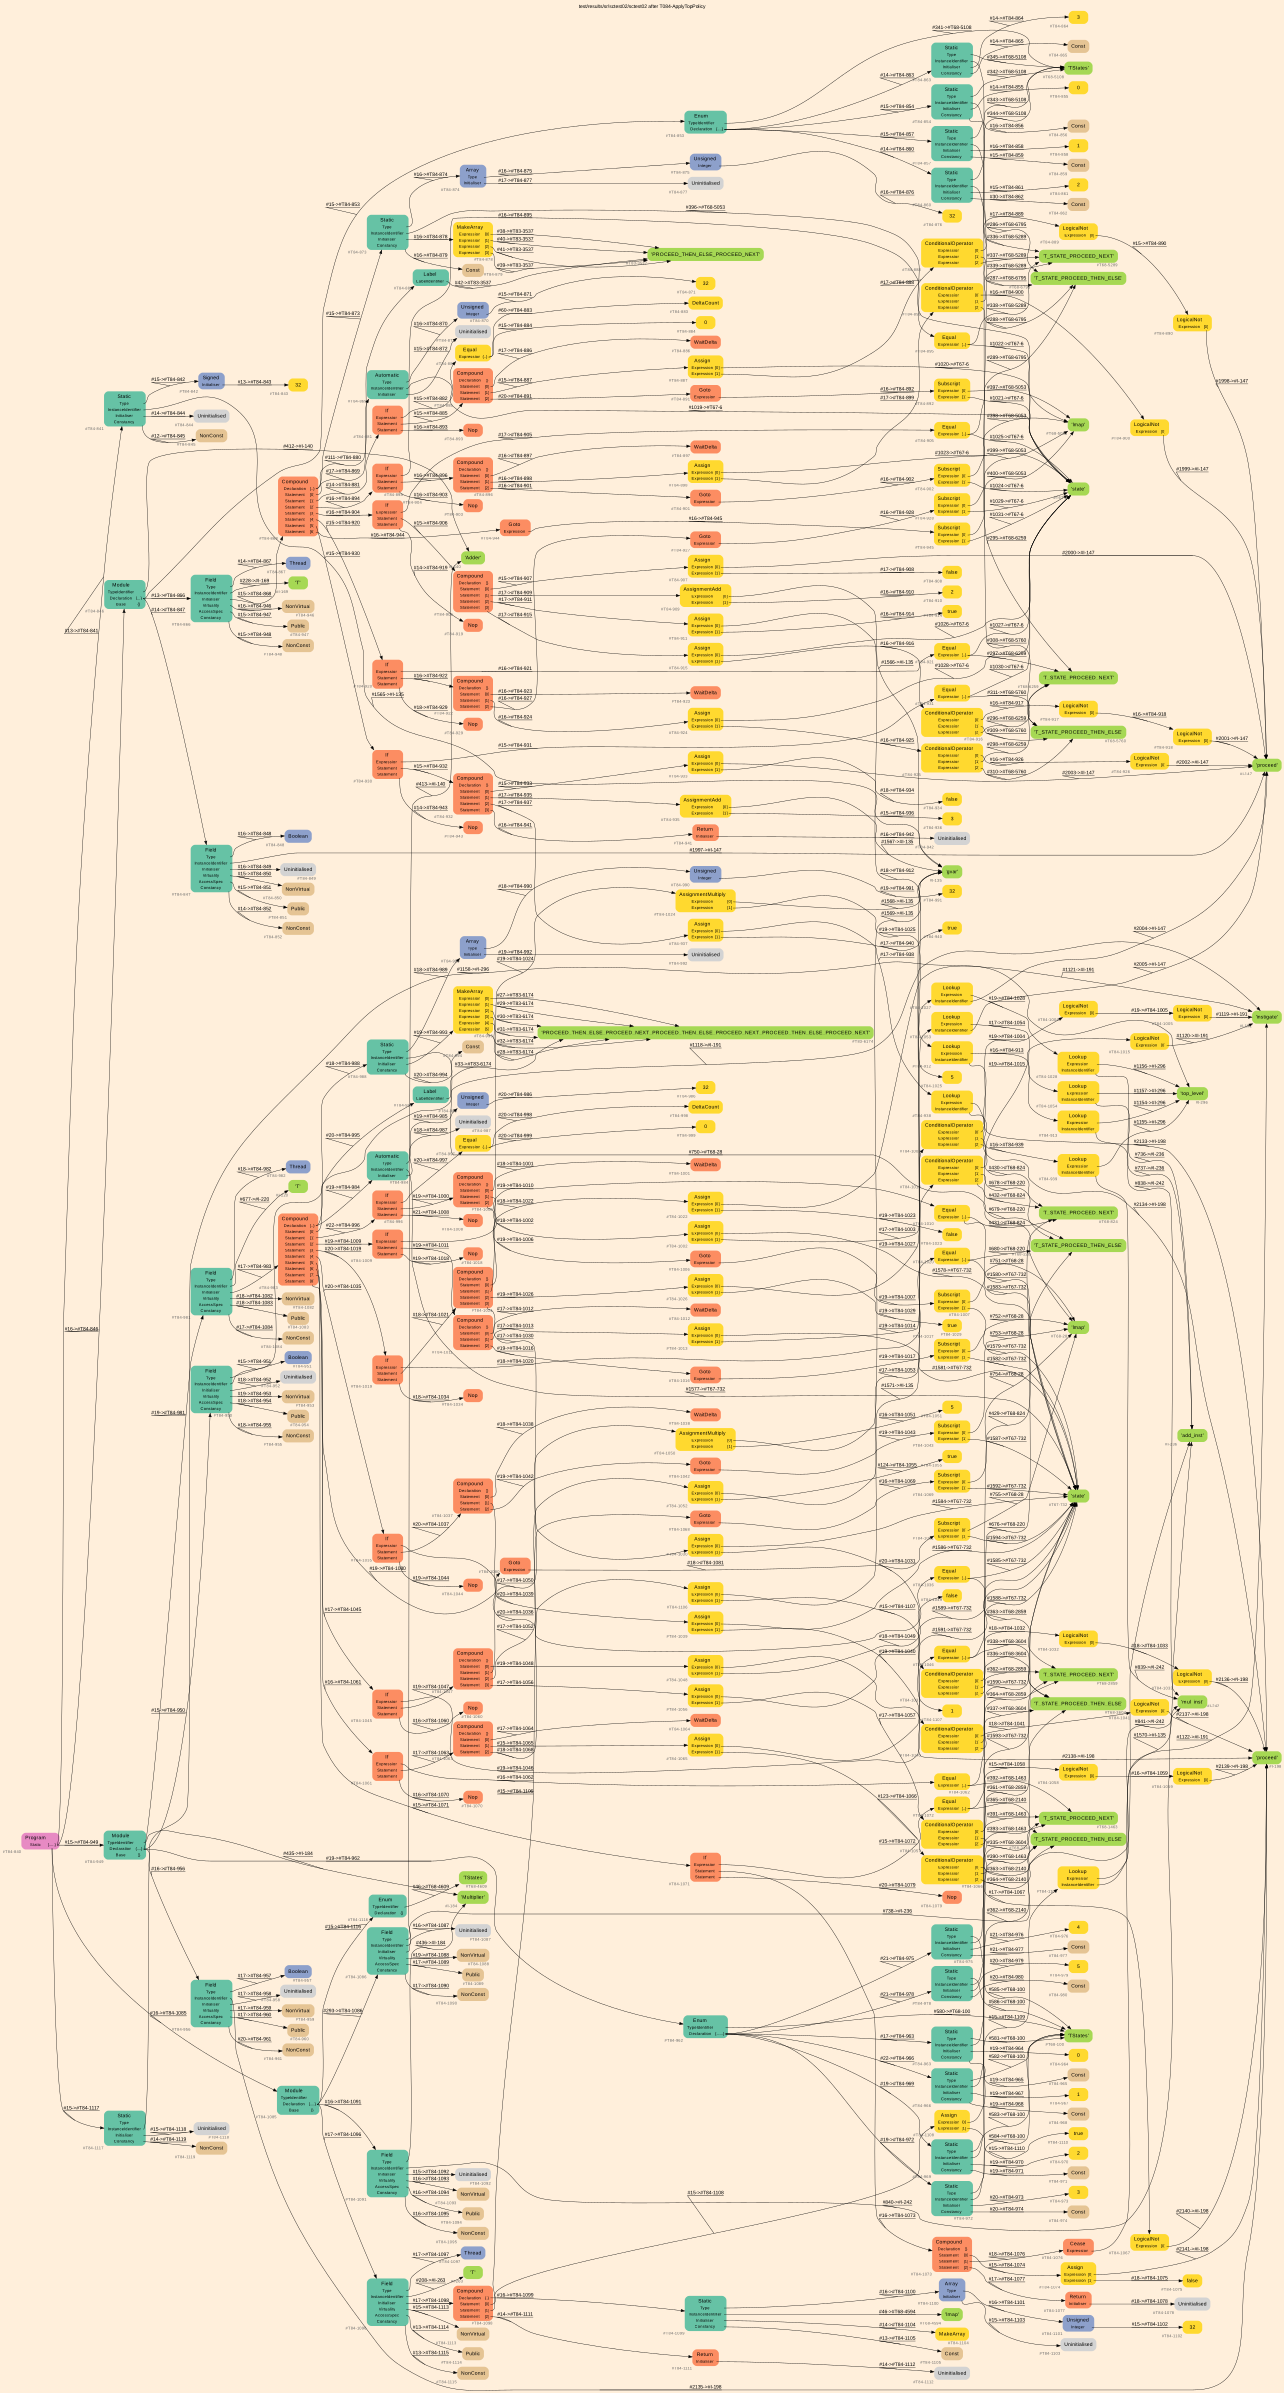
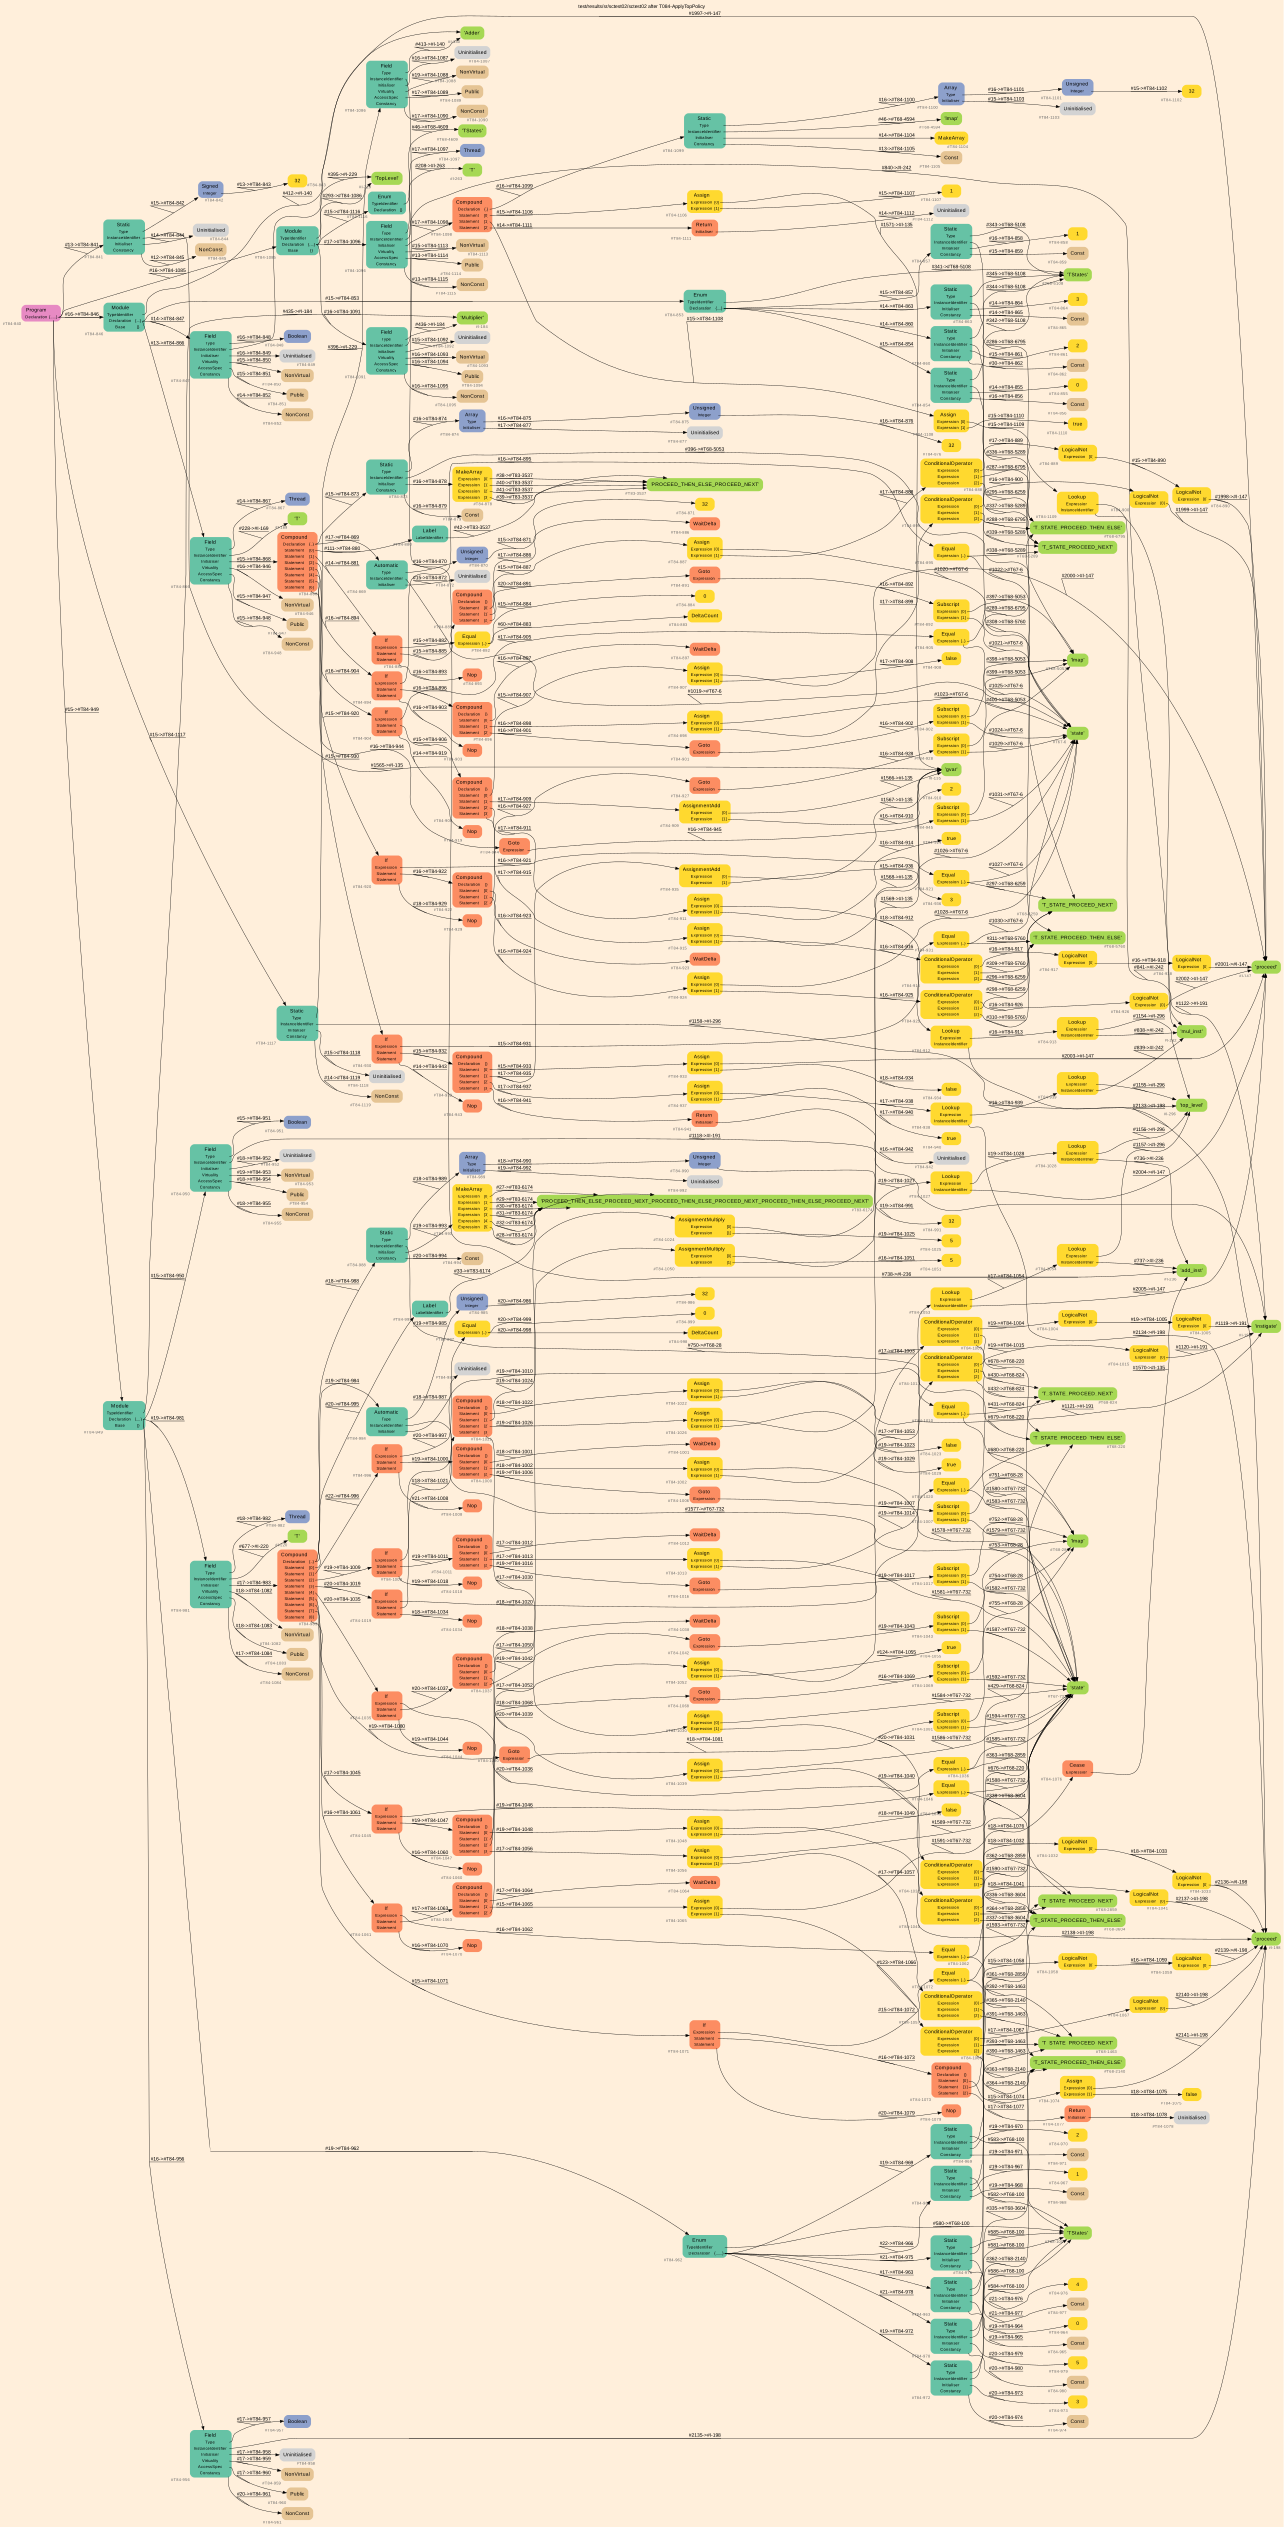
none -> (387, 178)
(211, 385) -> (210, 193)
(36, 1845) -> (36, 317)
